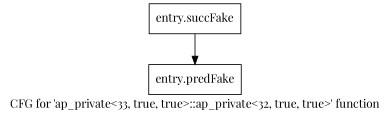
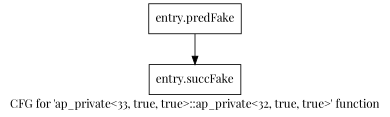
(195, 45) -> (195, 45)
